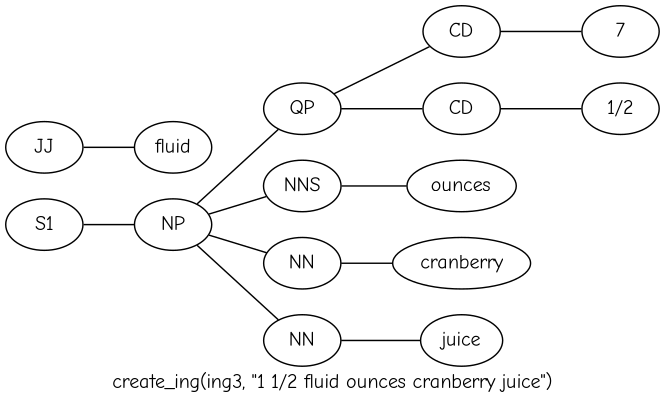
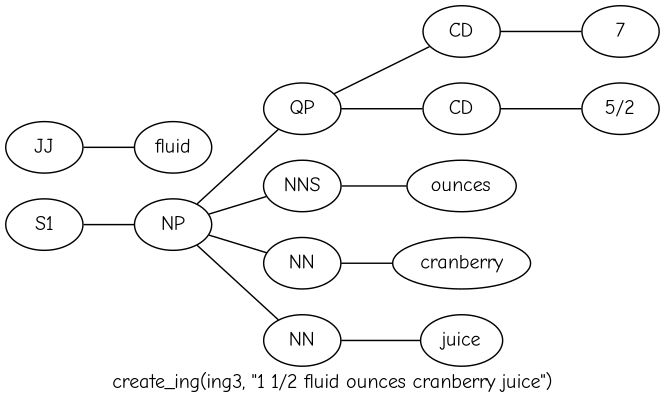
(621, 109) -> (621, 109)
